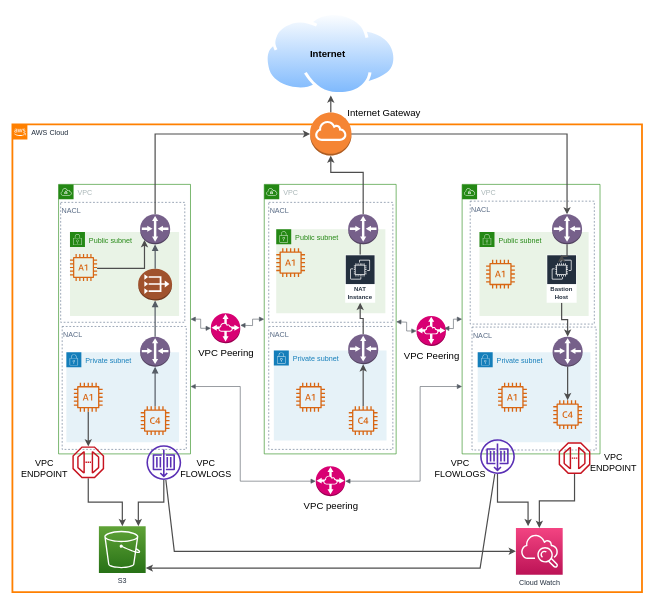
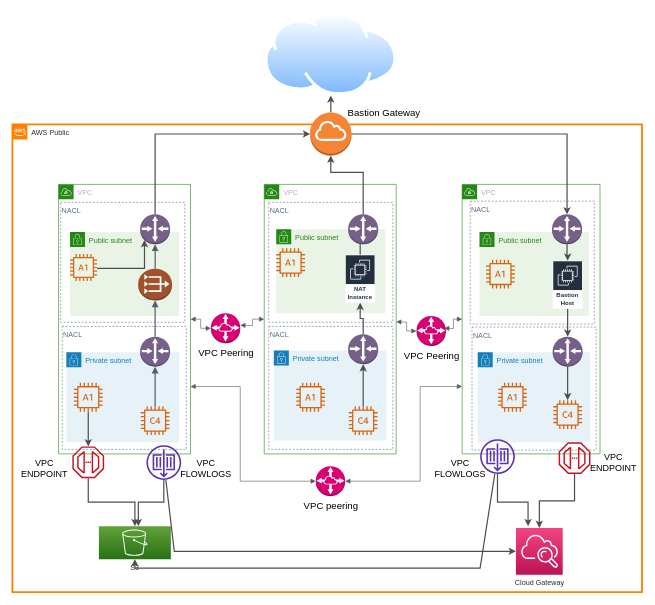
(328, 54) -> none
(384, 113) -> (384, 113)
(48, 133) -> (49, 133)
(562, 279) -> (568, 285)
(122, 550) -> (135, 543)
(540, 584) -> (540, 584)
